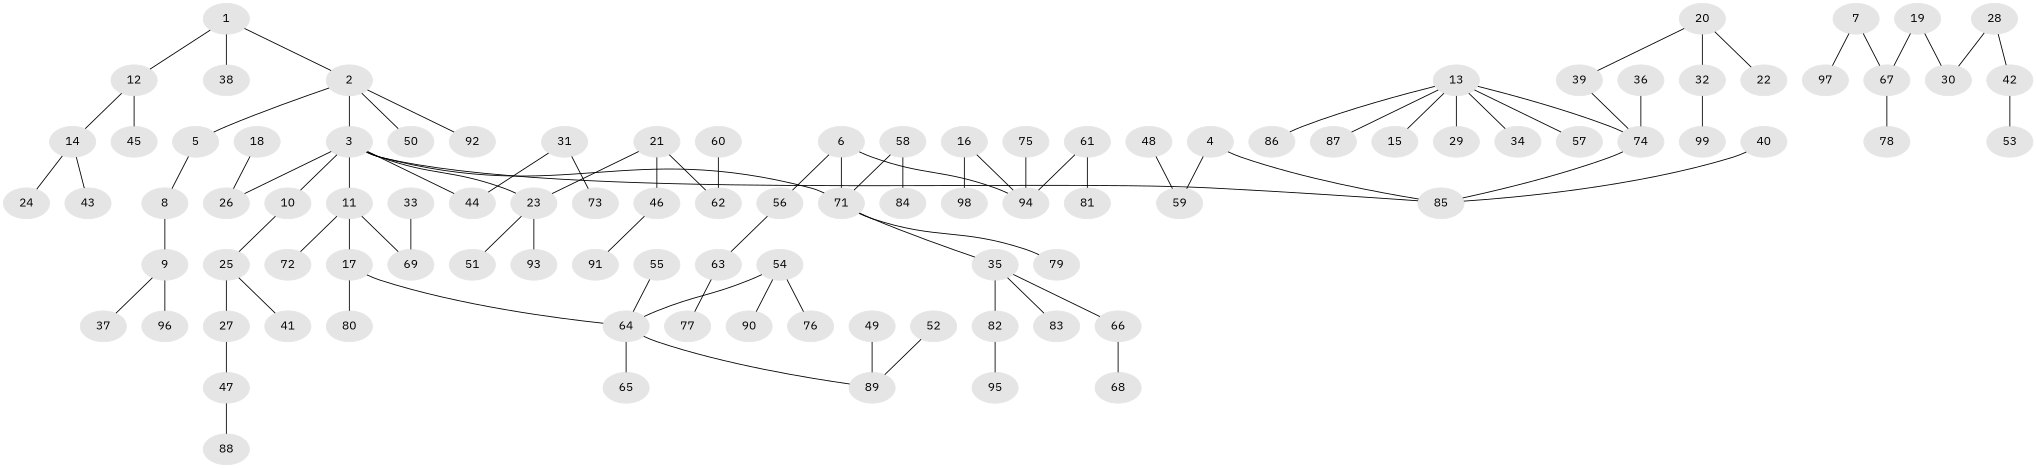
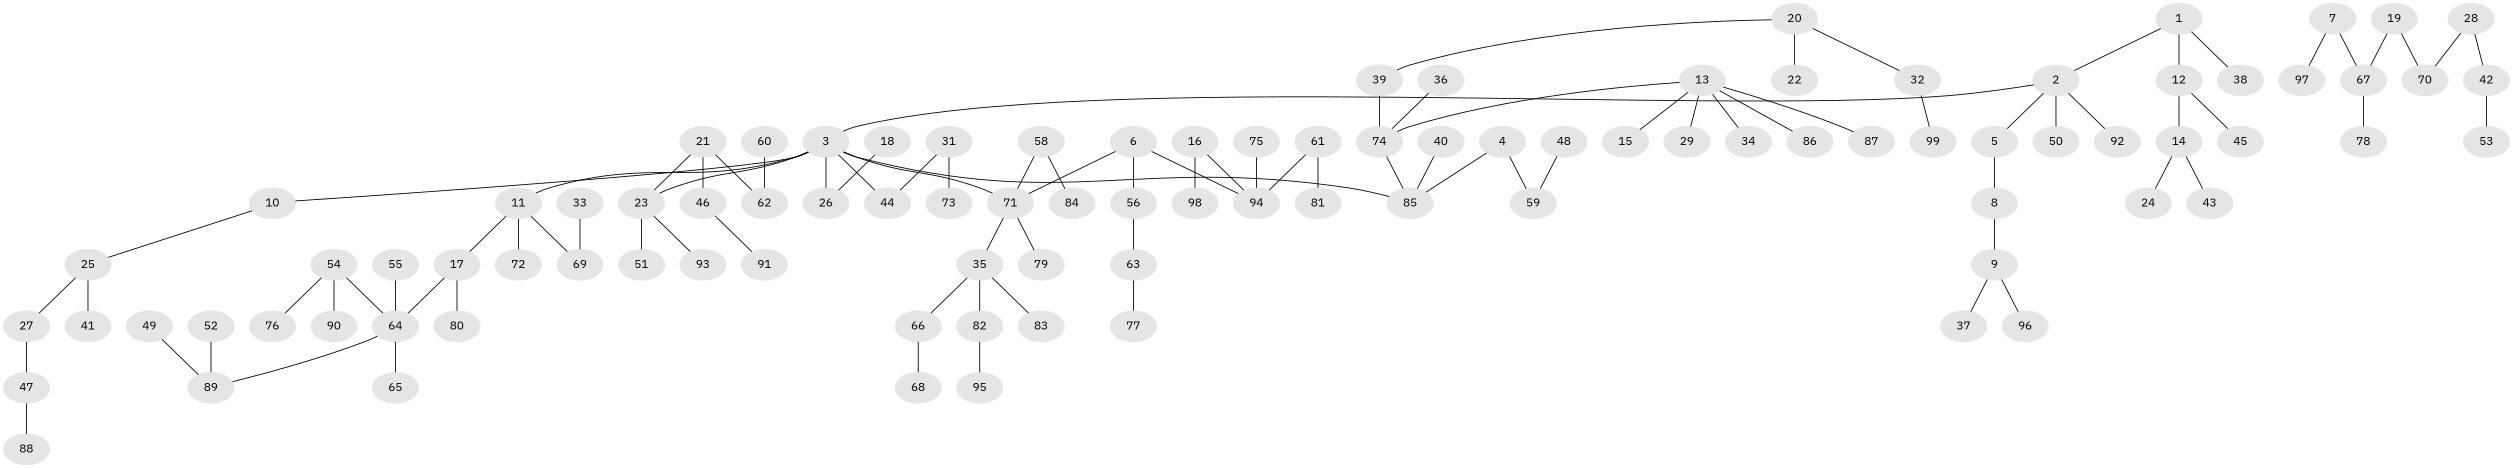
(1948, 80) -> (2425, 80)
(1579, 142) -> none
